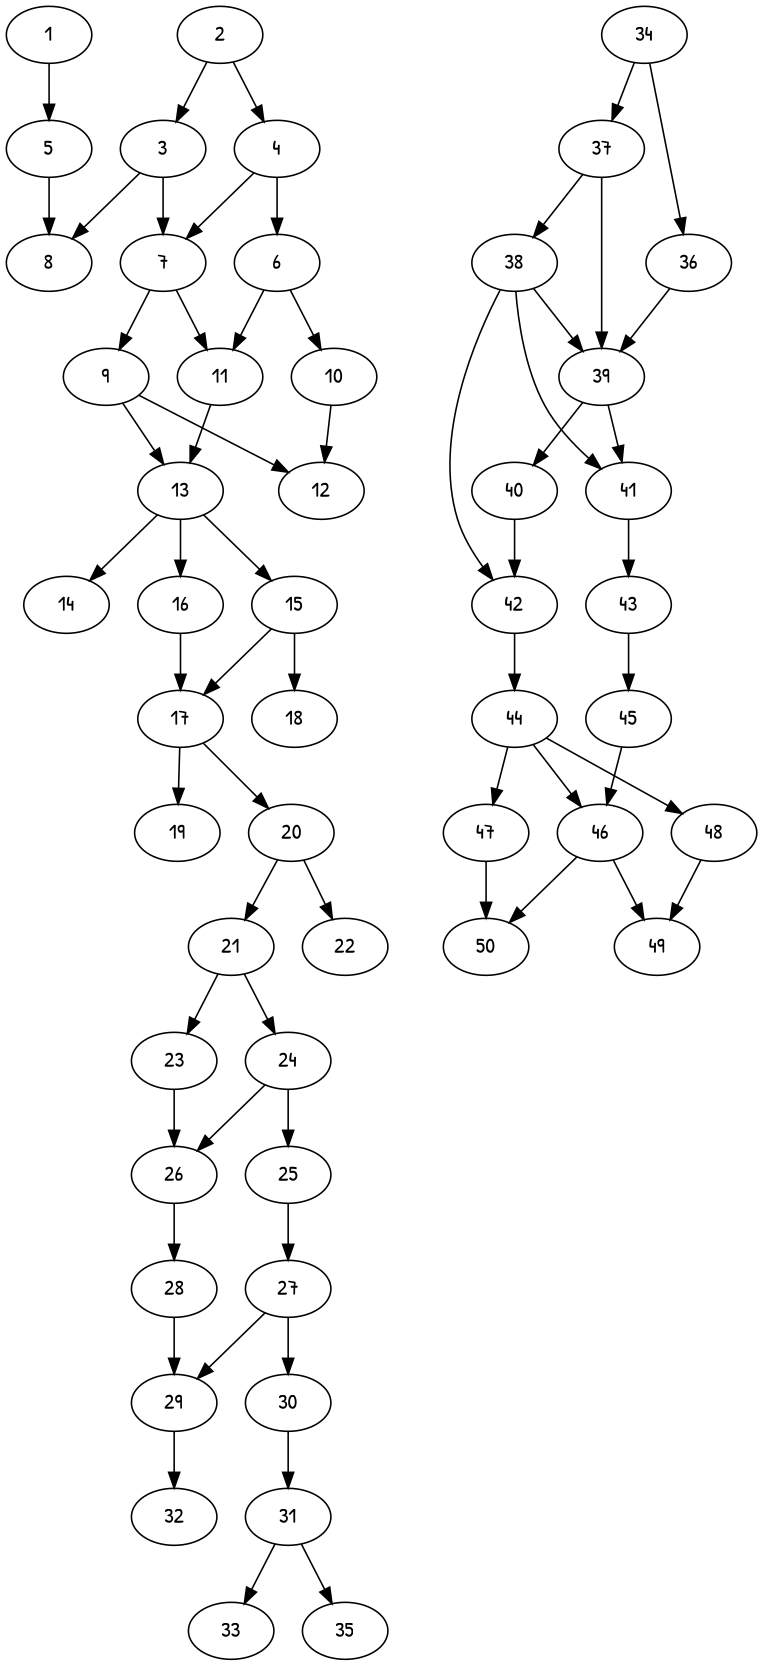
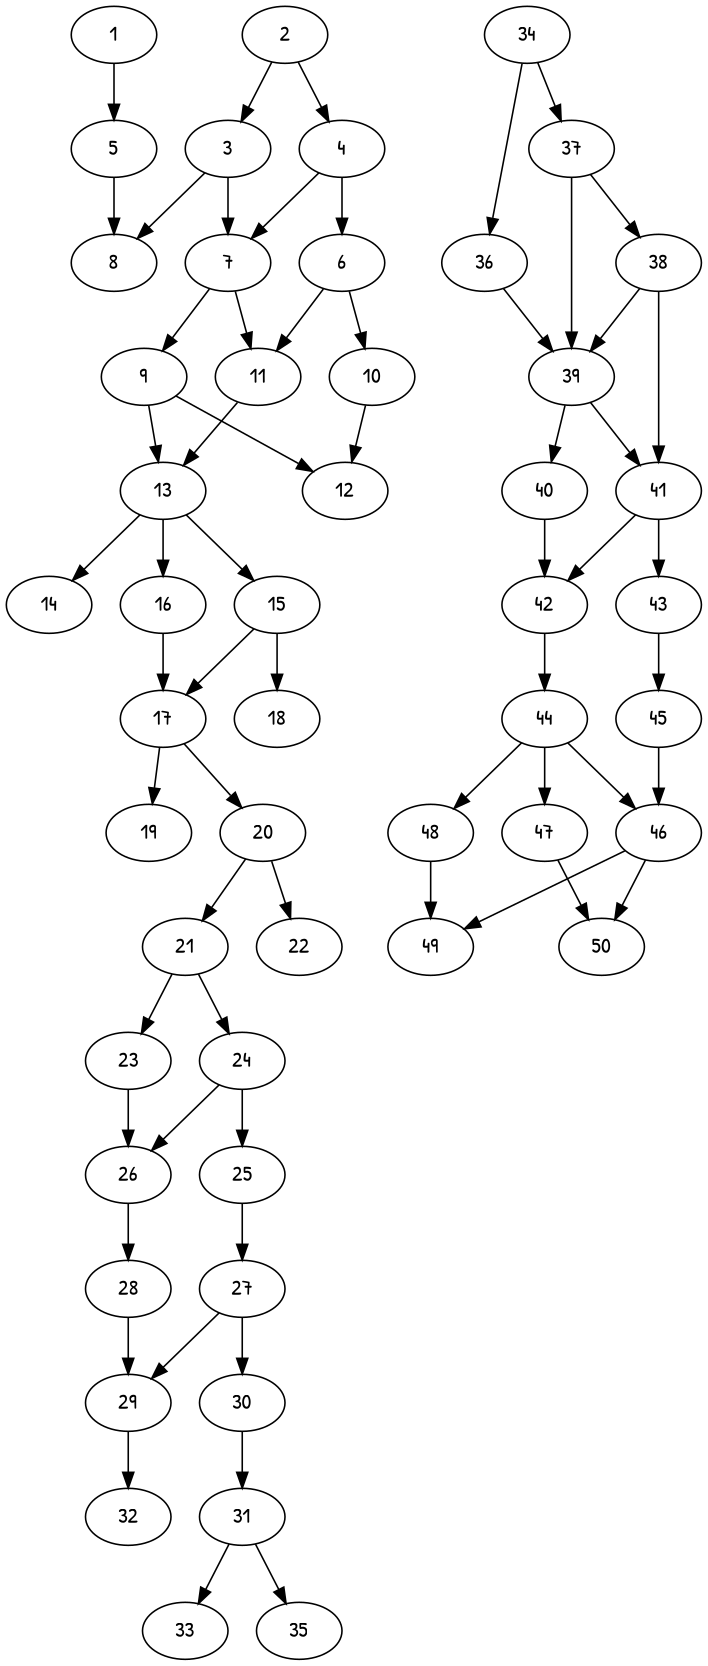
(453, 428) -> (608, 542)
